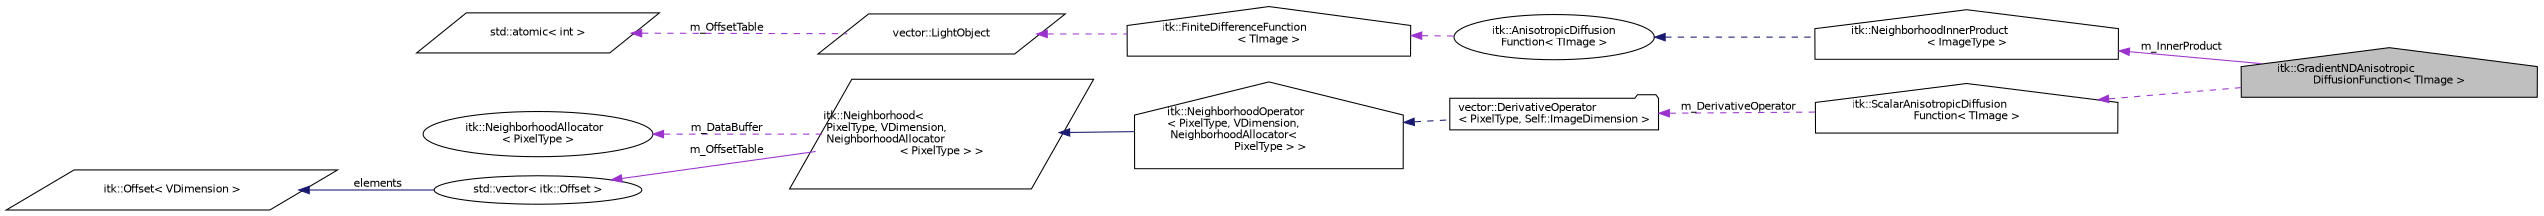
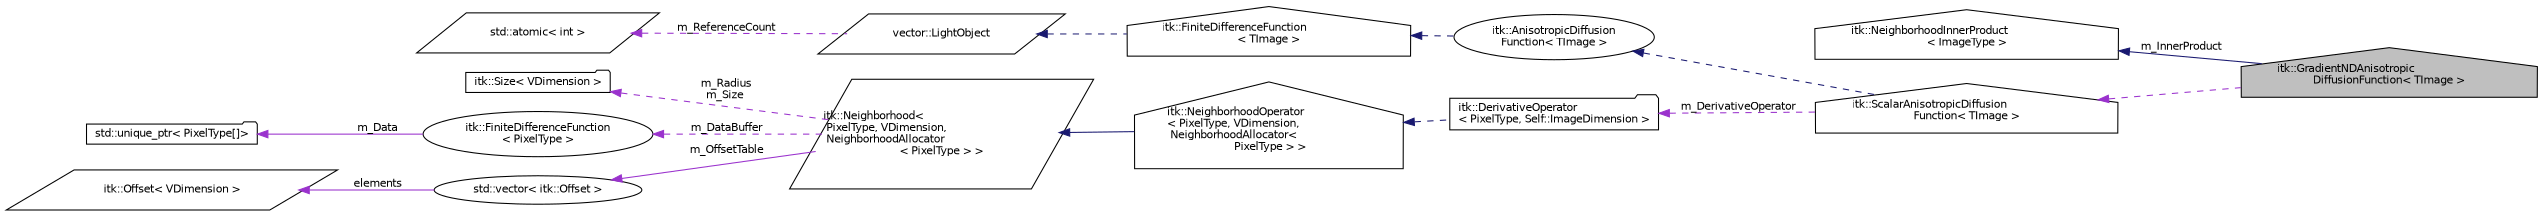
(725, 28) -> (725, 28)
(1087, 34) -> (1087, 34)
(1438, 36) -> (1438, 36)
(1740, 37) -> (1759, 74)
(2196, 58) -> (2196, 58)
none -> (538, 82)
(1554, 114) -> (1554, 114)
none -> (172, 134)
(538, 134) -> (538, 134)
(372, 190) -> (372, 190)
